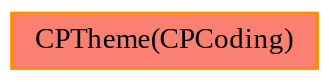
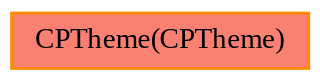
(165, 41) -> (160, 41)
